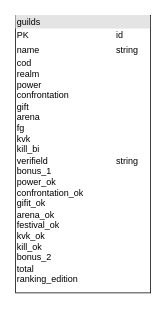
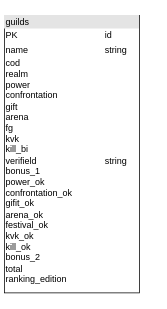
(83, 154) -> (72, 154)
